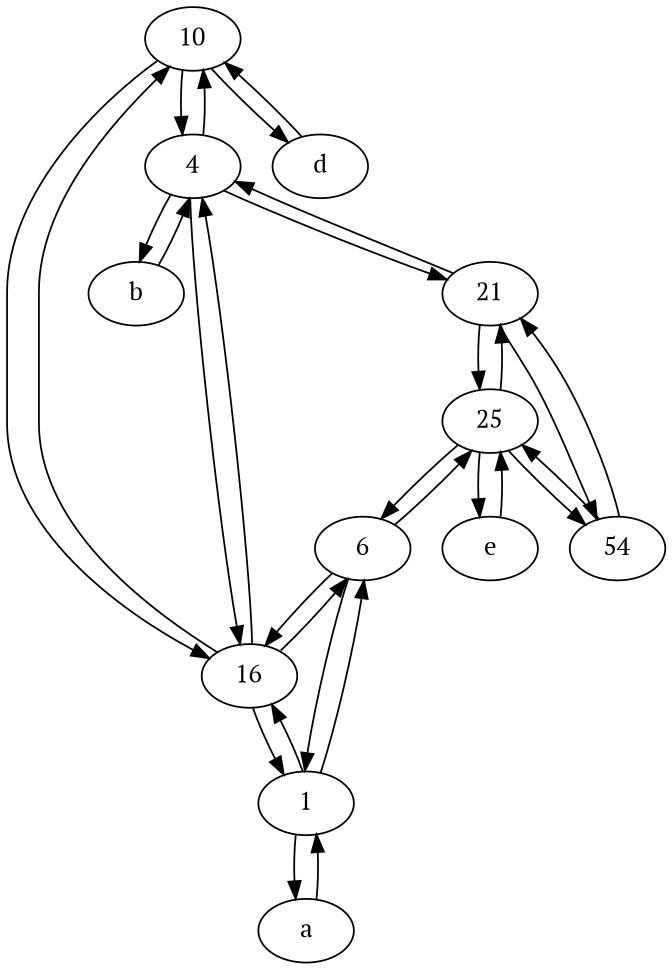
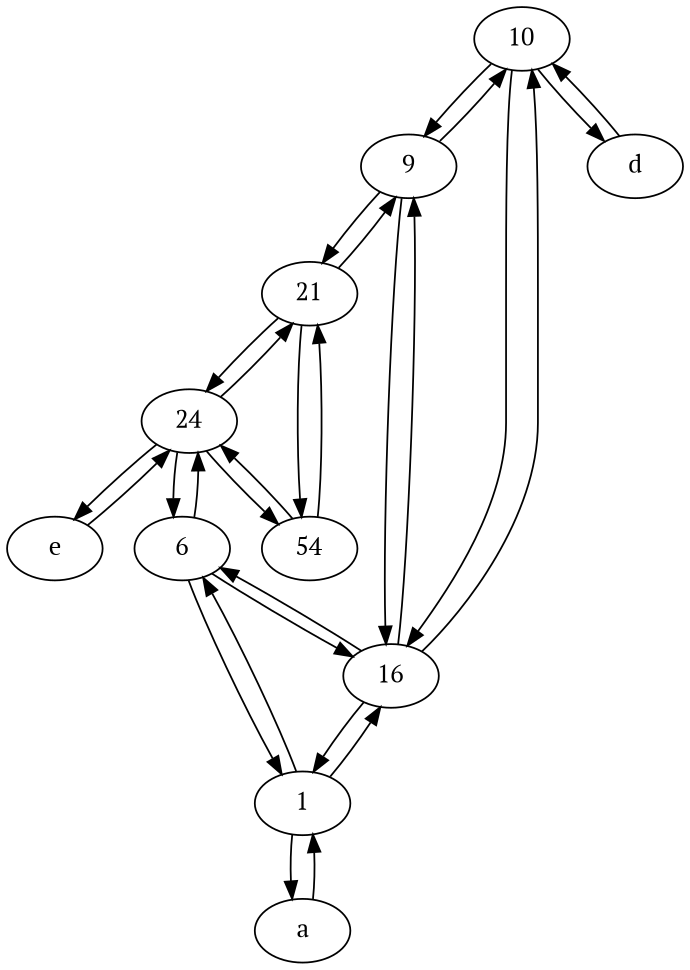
(193, 166) -> (409, 166)
(136, 294) -> none
(490, 421) -> (189, 421)
